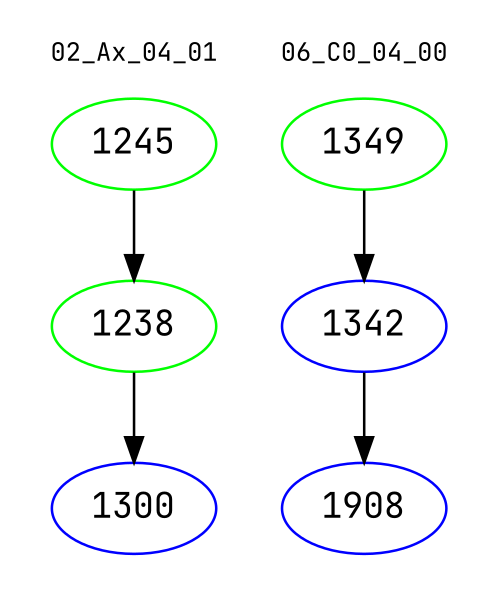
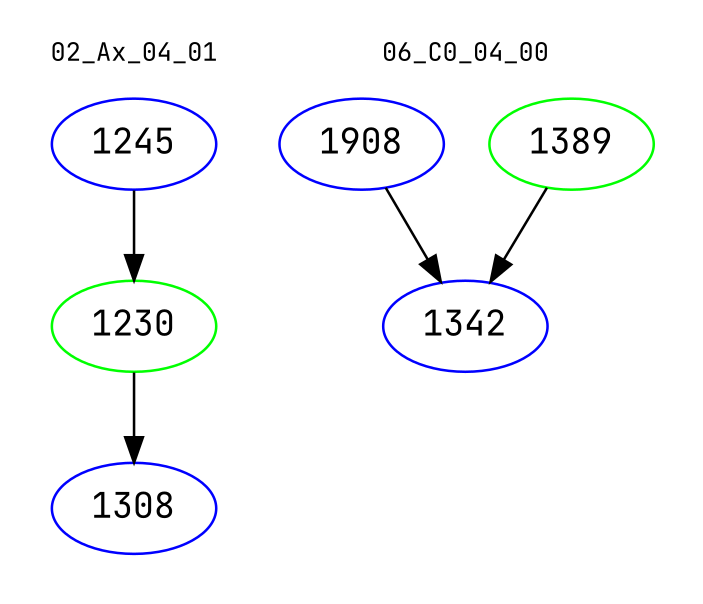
(134, 144) -> (134, 144)
(364, 144) -> (572, 144)
(134, 326) -> (134, 326)
(364, 405) -> (407, 224)
(134, 508) -> (134, 508)
